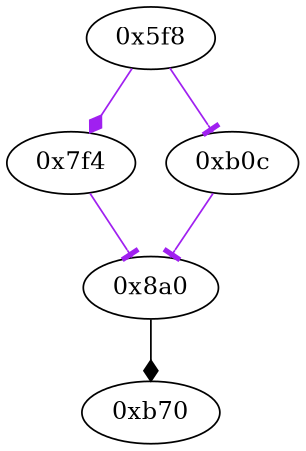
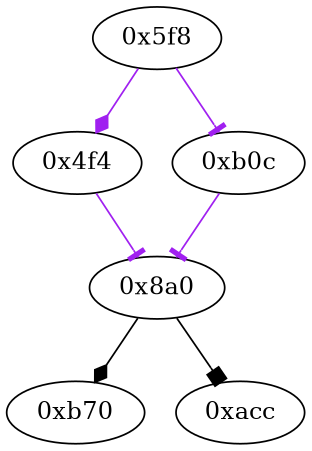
(71, 163) -> (77, 163)
none -> (240, 413)
